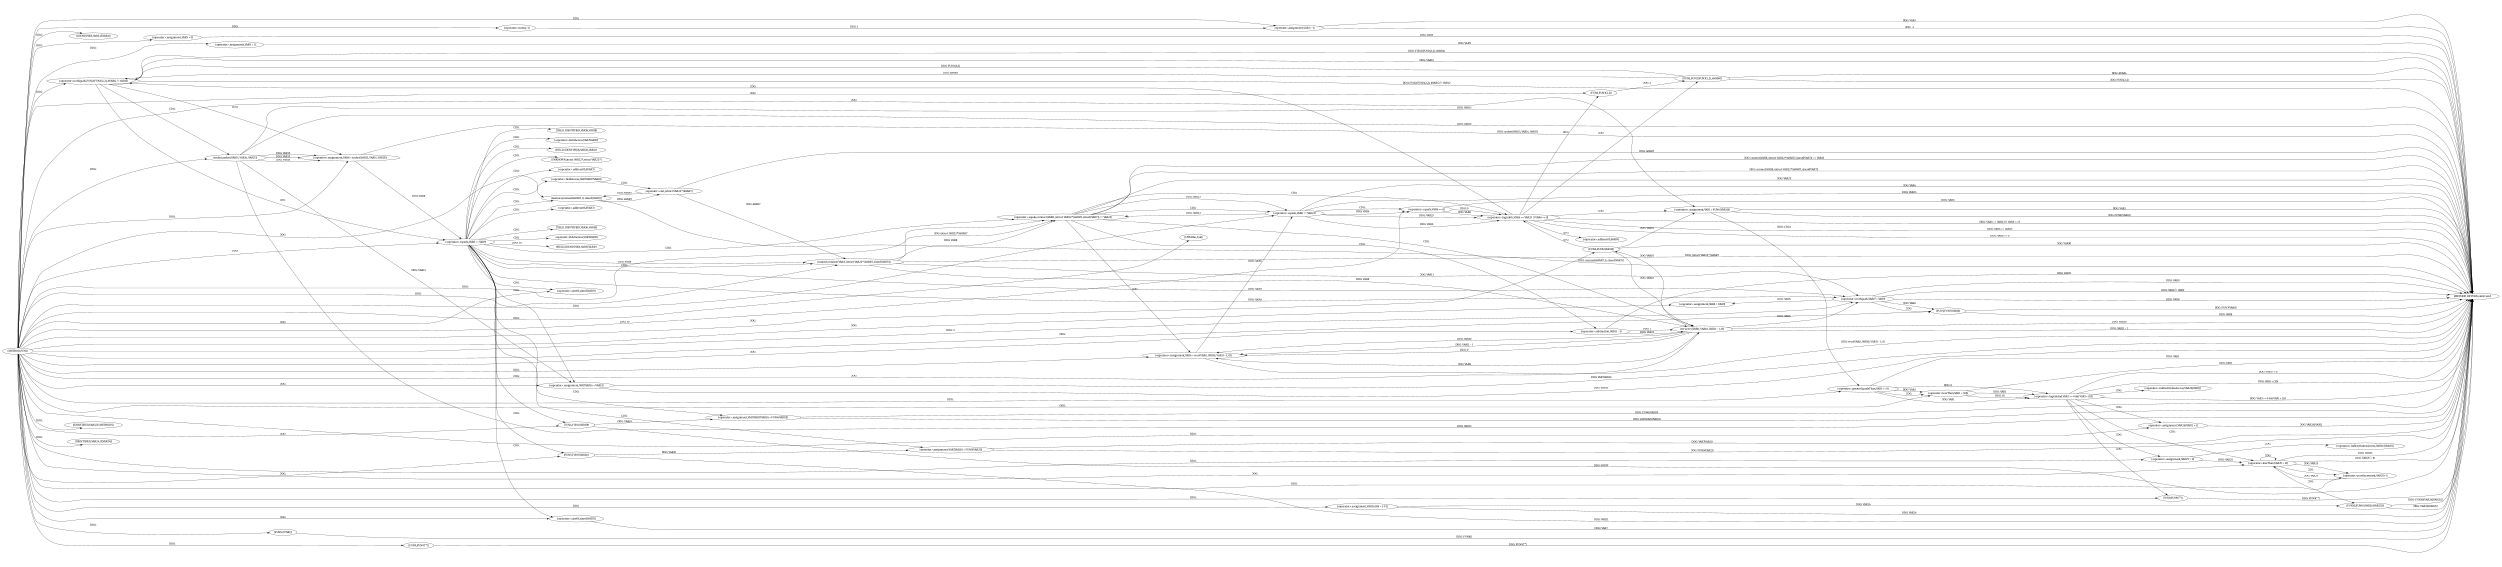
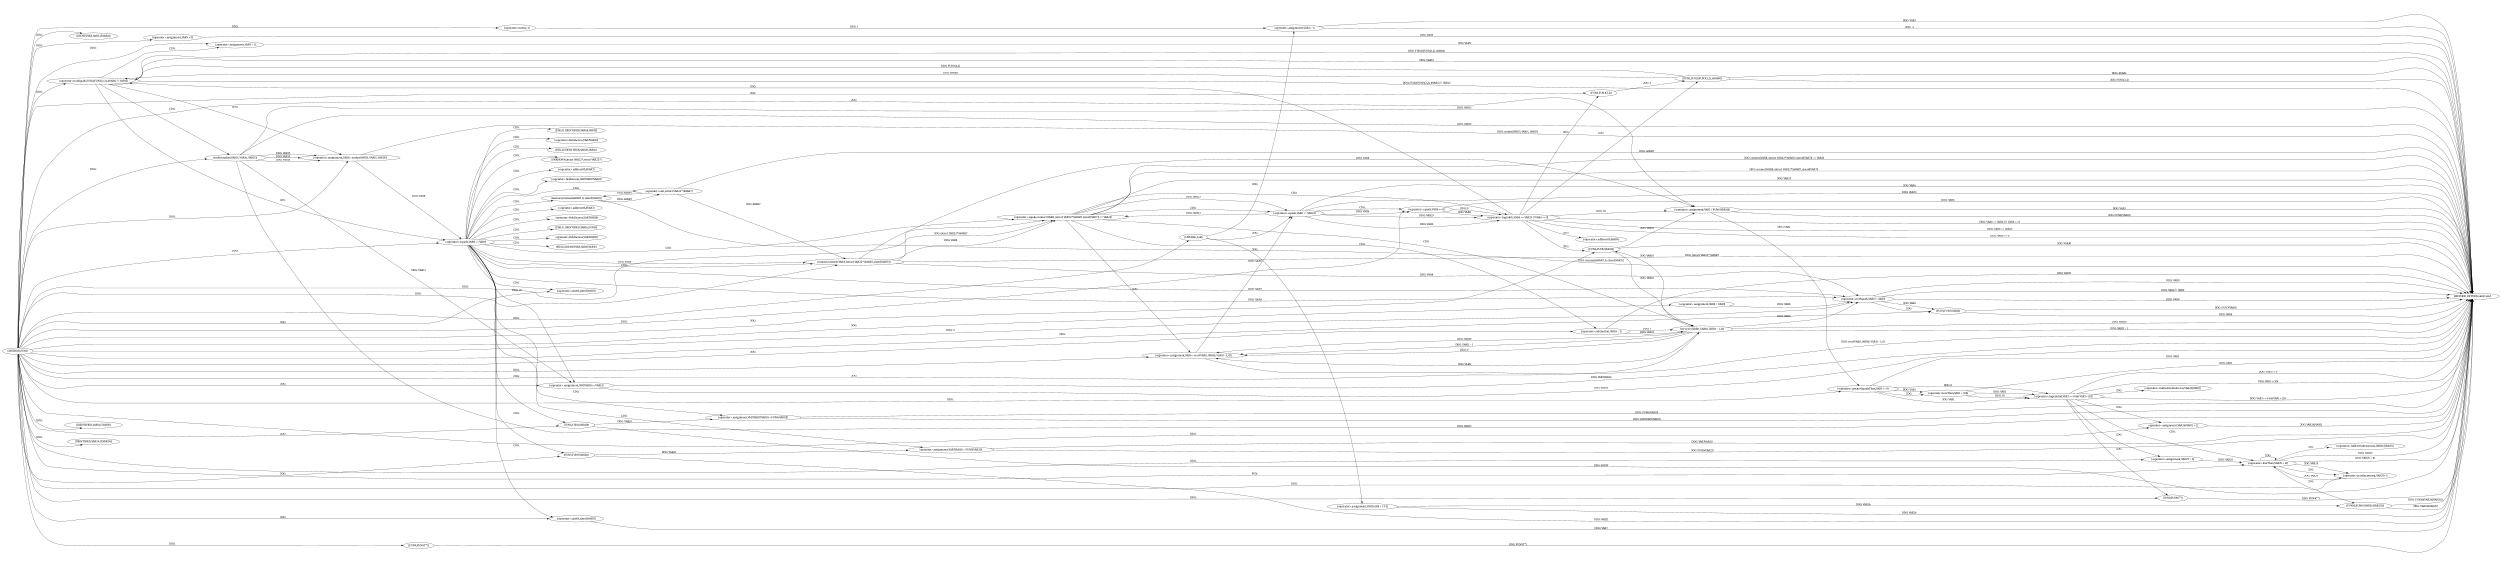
(494, 20) -> (1272, 149)
none -> (156, 52)
(576, 131) -> (576, 131)
(624, 185) -> (540, 193)
(1601, 211) -> (1601, 211)
none -> (576, 218)
(1784, 227) -> (1784, 227)
(576, 228) -> (576, 228)
(261, 235) -> none
(1554, 237) -> (1550, 241)
(517, 243) -> (517, 243)
(1427, 275) -> (1427, 275)
(1278, 281) -> (1248, 160)
(517, 290) -> (517, 290)
(1784, 302) -> (1788, 307)
(639, 306) -> (1250, 237)
(625, 322) -> (625, 322)
(958, 407) -> none
(94, 425) -> (94, 425)
(2258, 448) -> (2301, 452)
(1255, 474) -> (1255, 474)
(605, 507) -> (1316, 337)
(283, 532) -> none
